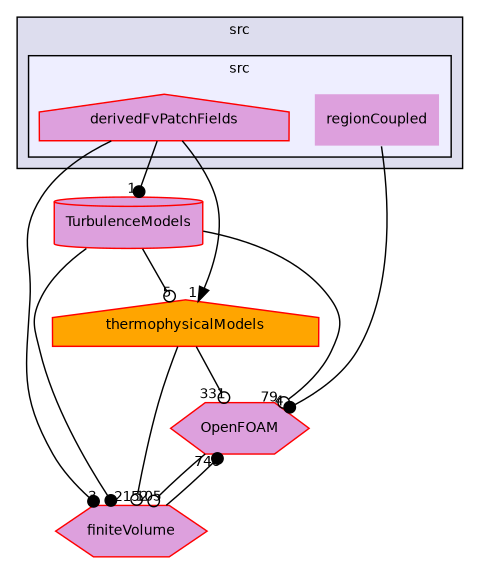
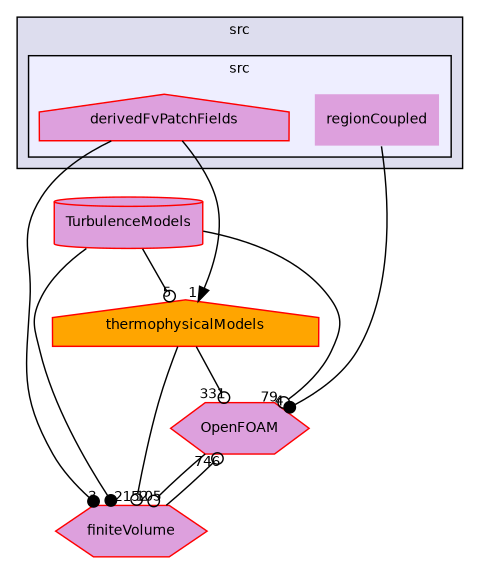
(149, 164) -> none
(190, 484) -> (190, 484)
